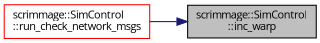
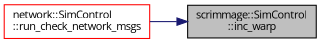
(77, 22) -> (77, 22)
